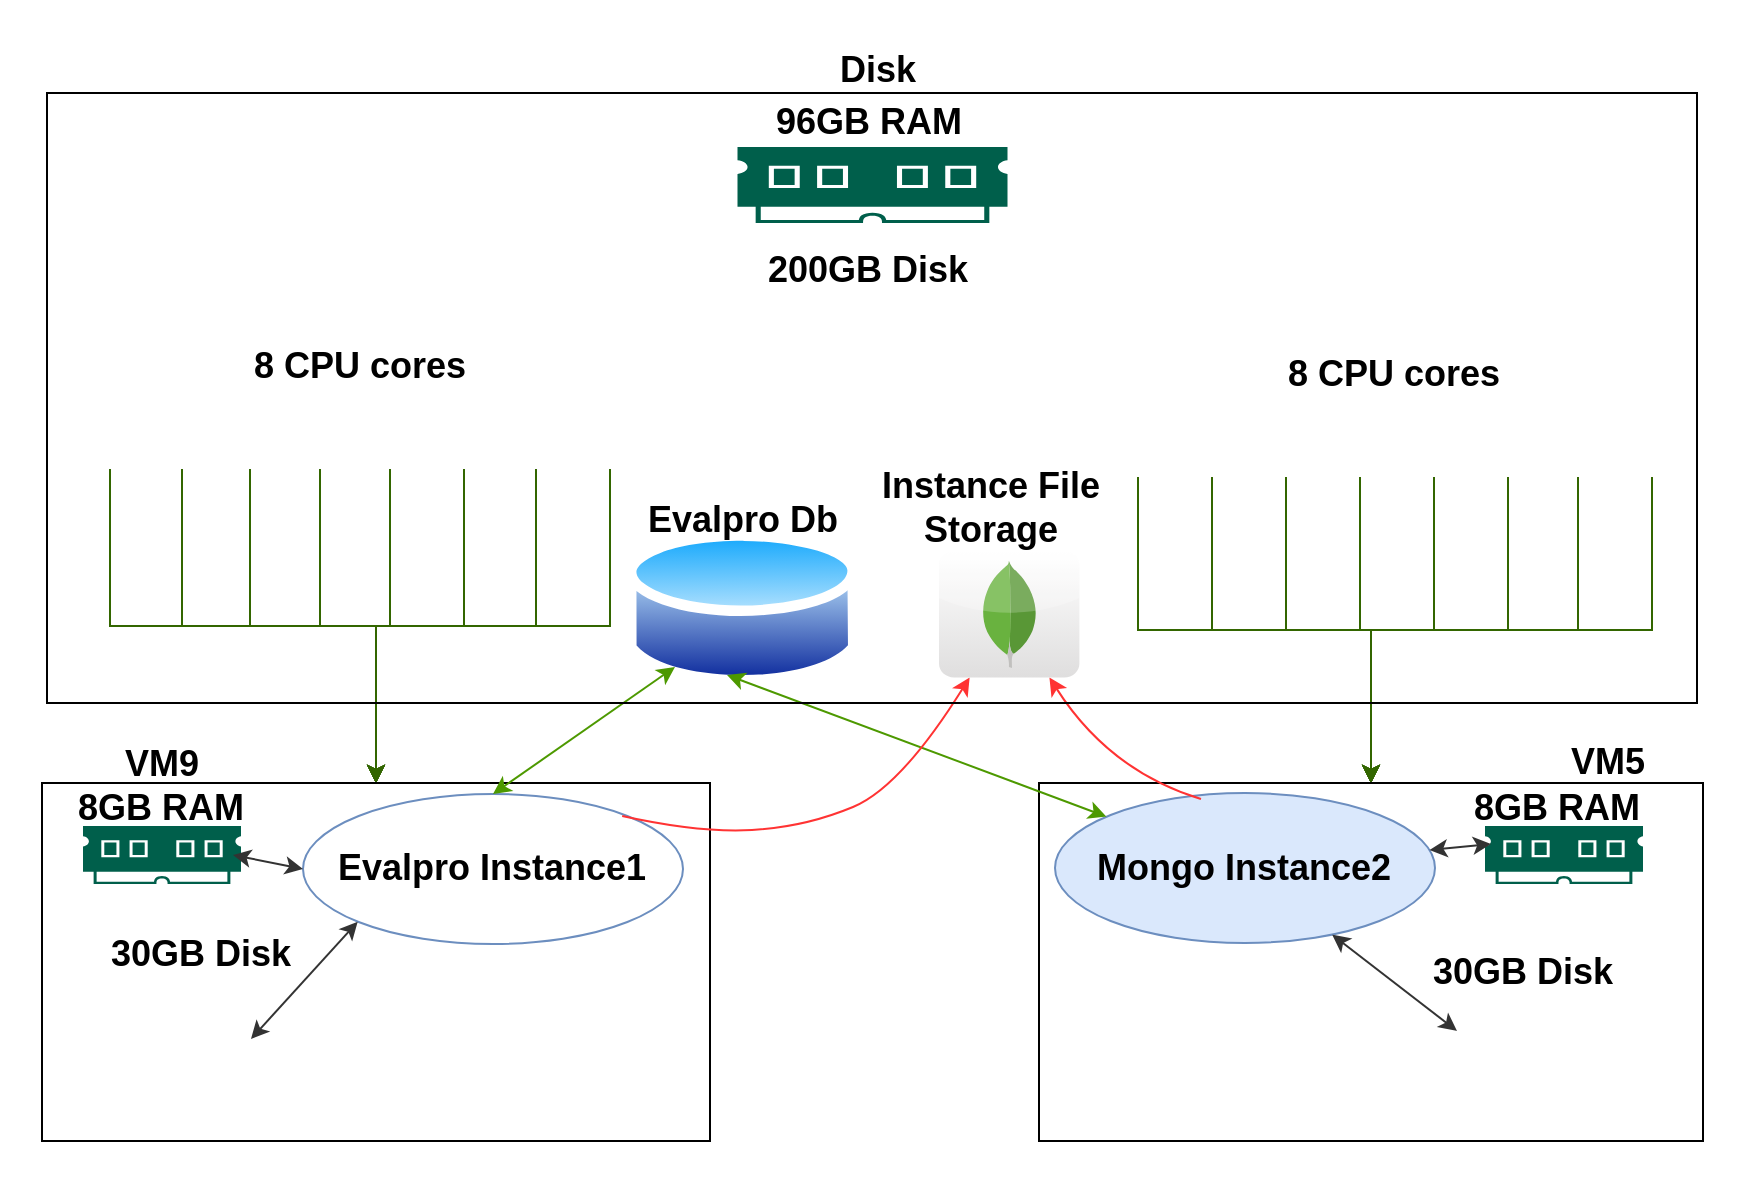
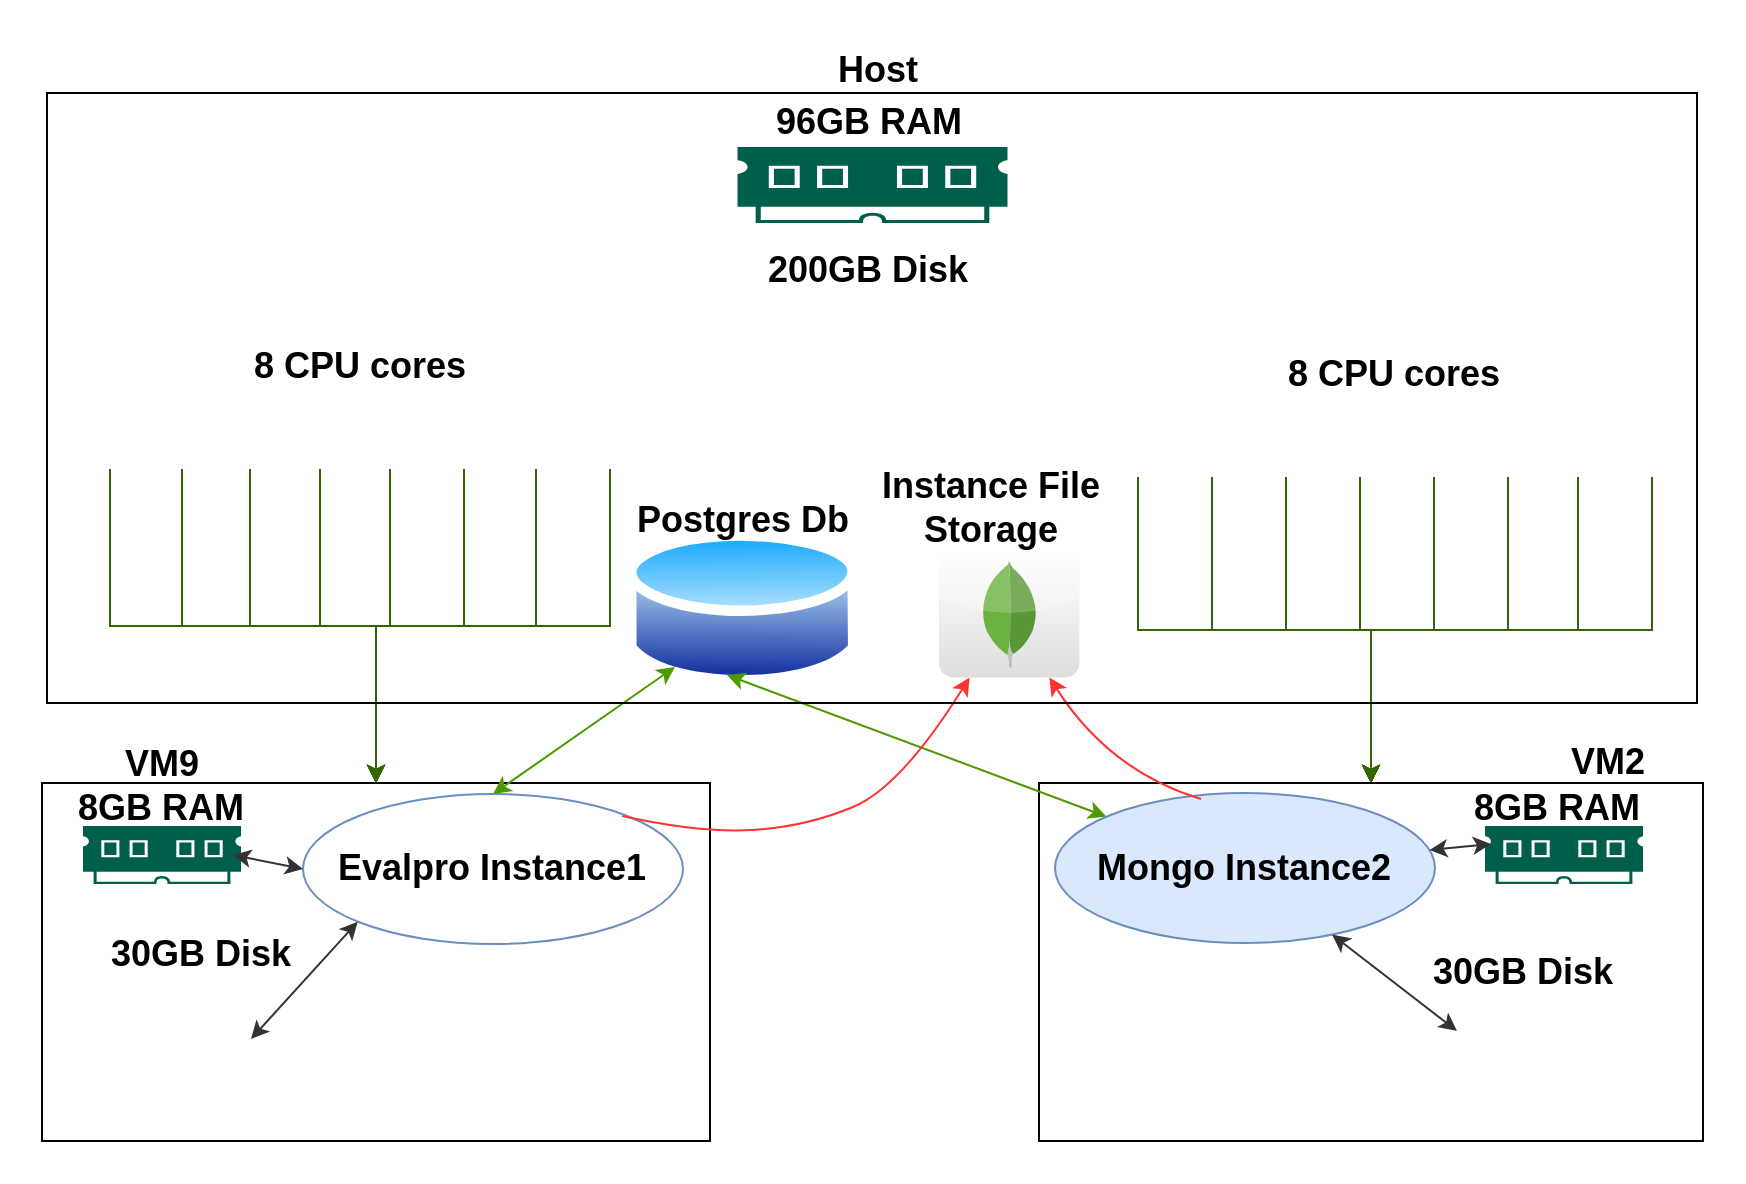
(879, 71) -> (879, 71)
(744, 521) -> (744, 521)
(1609, 763) -> (1609, 763)
